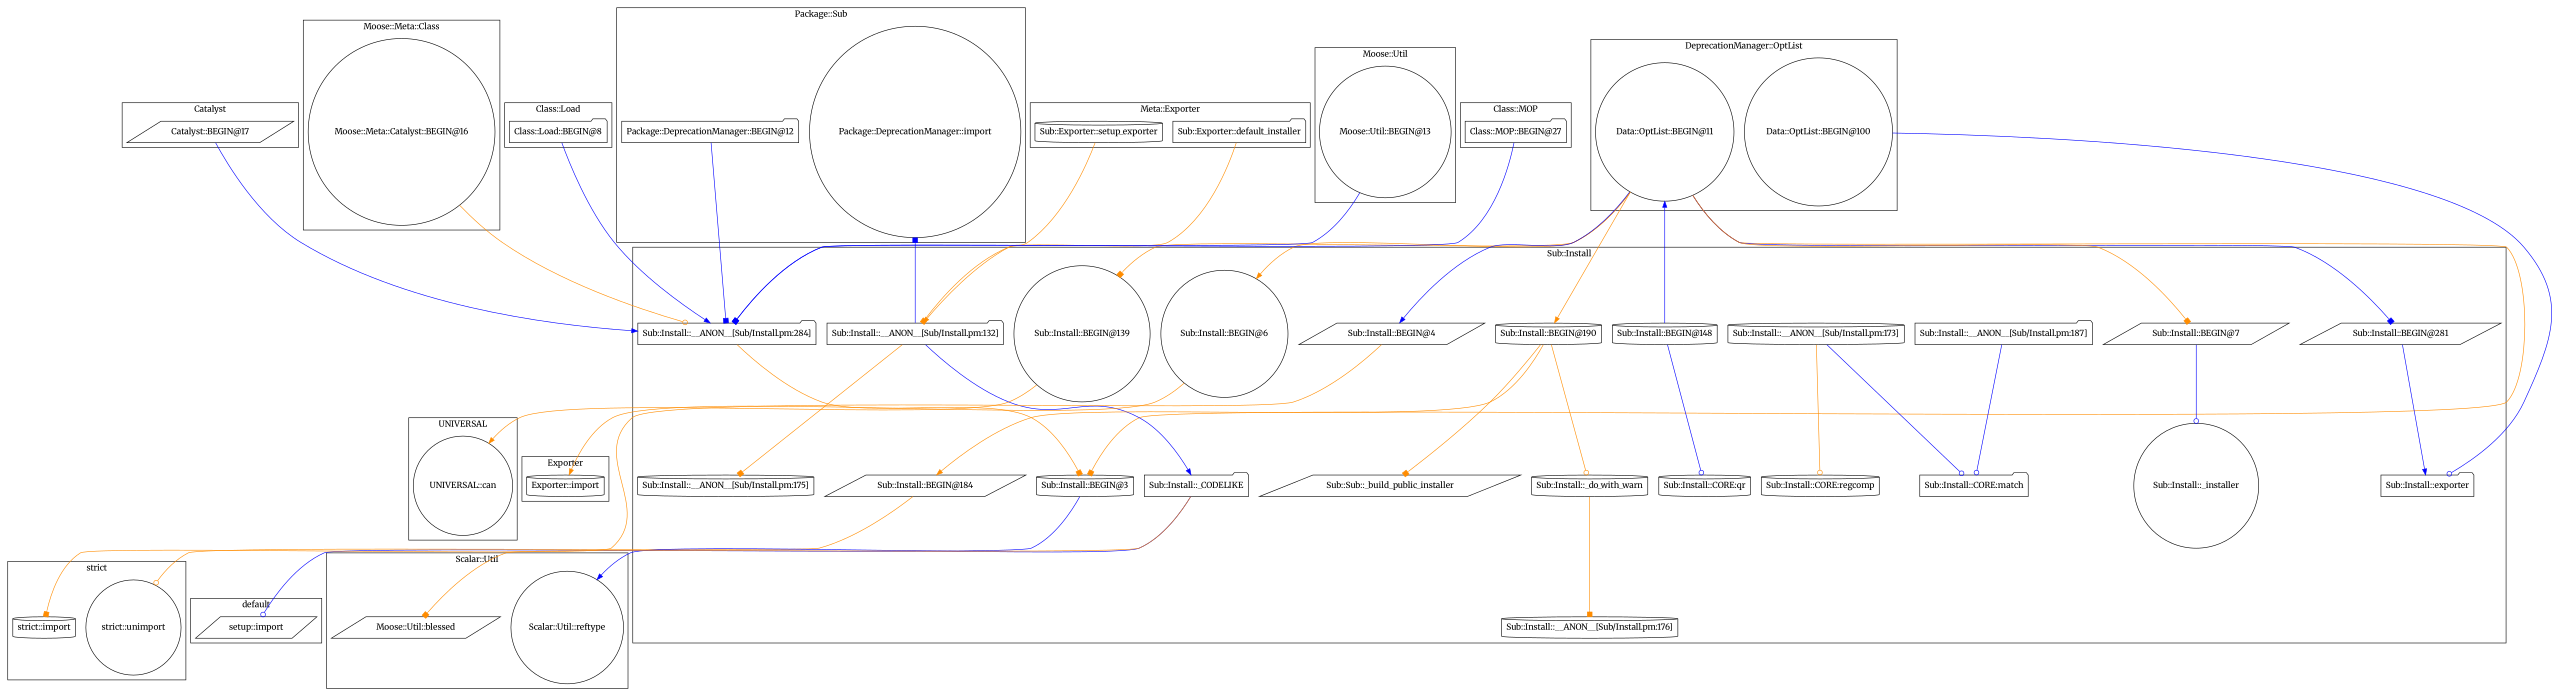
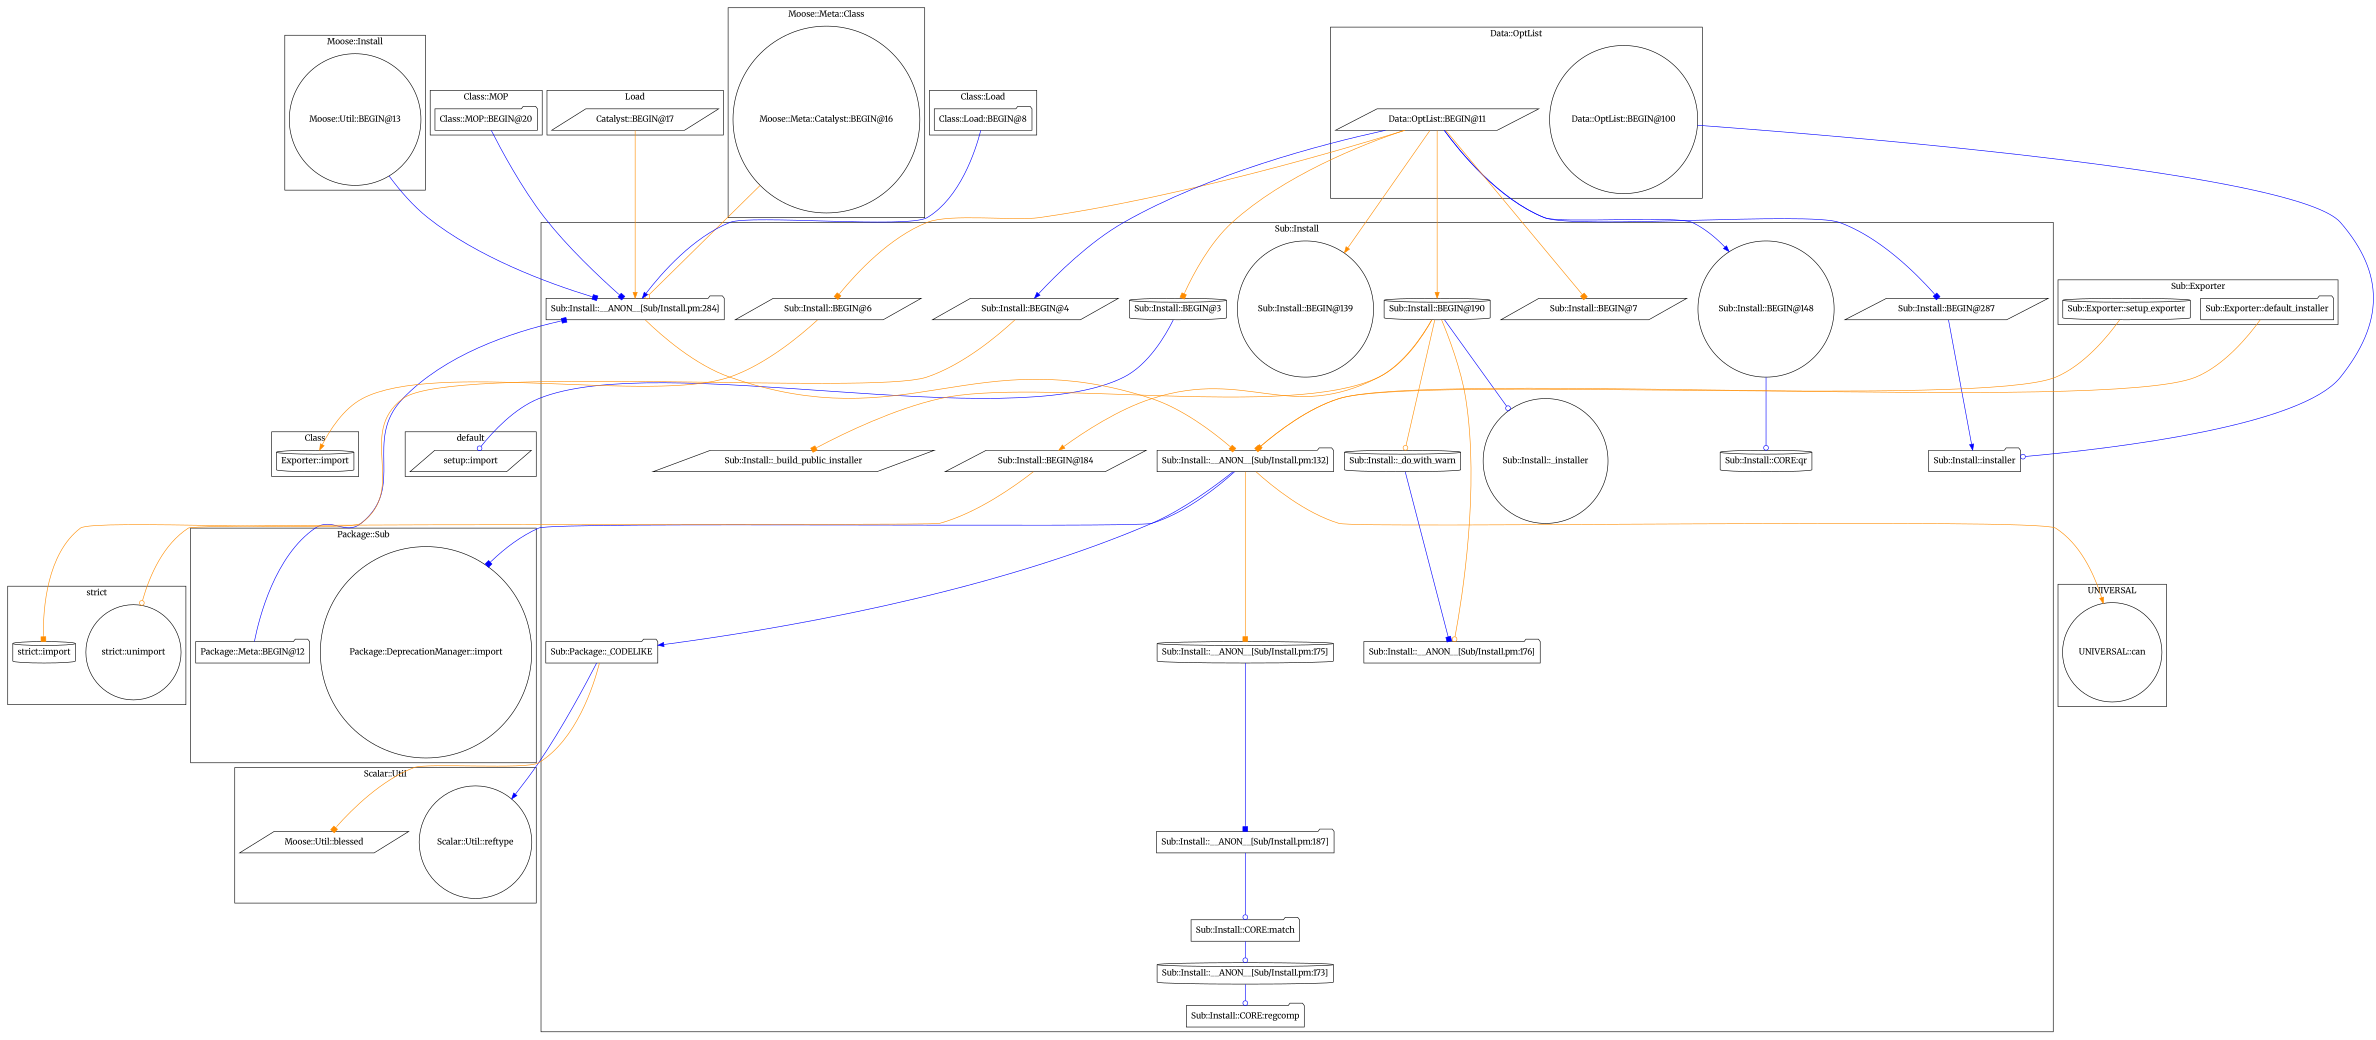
(1744, 46) -> (1516, 34)
(1385, 54) -> (355, 42)
(210, 110) -> (635, 97)
(1170, 110) -> (2198, 287)
(710, 132) -> (253, 652)
(1516, 132) -> (486, 120)
(1665, 132) -> (1437, 120)
(1382, 245) -> (1389, 189)
(1450, 245) -> (1113, 205)
(1665, 265) -> (1572, 220)
(398, 286) -> (635, 211)
(1224, 334) -> (828, 309)
(1665, 334) -> (1766, 309)
(2401, 334) -> (1947, 309)
(2196, 382) -> (1476, 363)
(816, 399) -> (935, 390)
(1818, 407) -> (1245, 993)
(638, 408) -> (1691, 524)
(1893, 408) -> (1245, 950)
(565, 463) -> (315, 439)
none -> (1471, 477)
(1196, 486) -> (602, 652)
(1390, 486) -> (794, 461)
(1820, 486) -> (1245, 1016)
(2427, 486) -> (1975, 461)
(1590, 554) -> (1427, 554)
(1590, 628) -> (1452, 652)
none -> (1245, 744)
